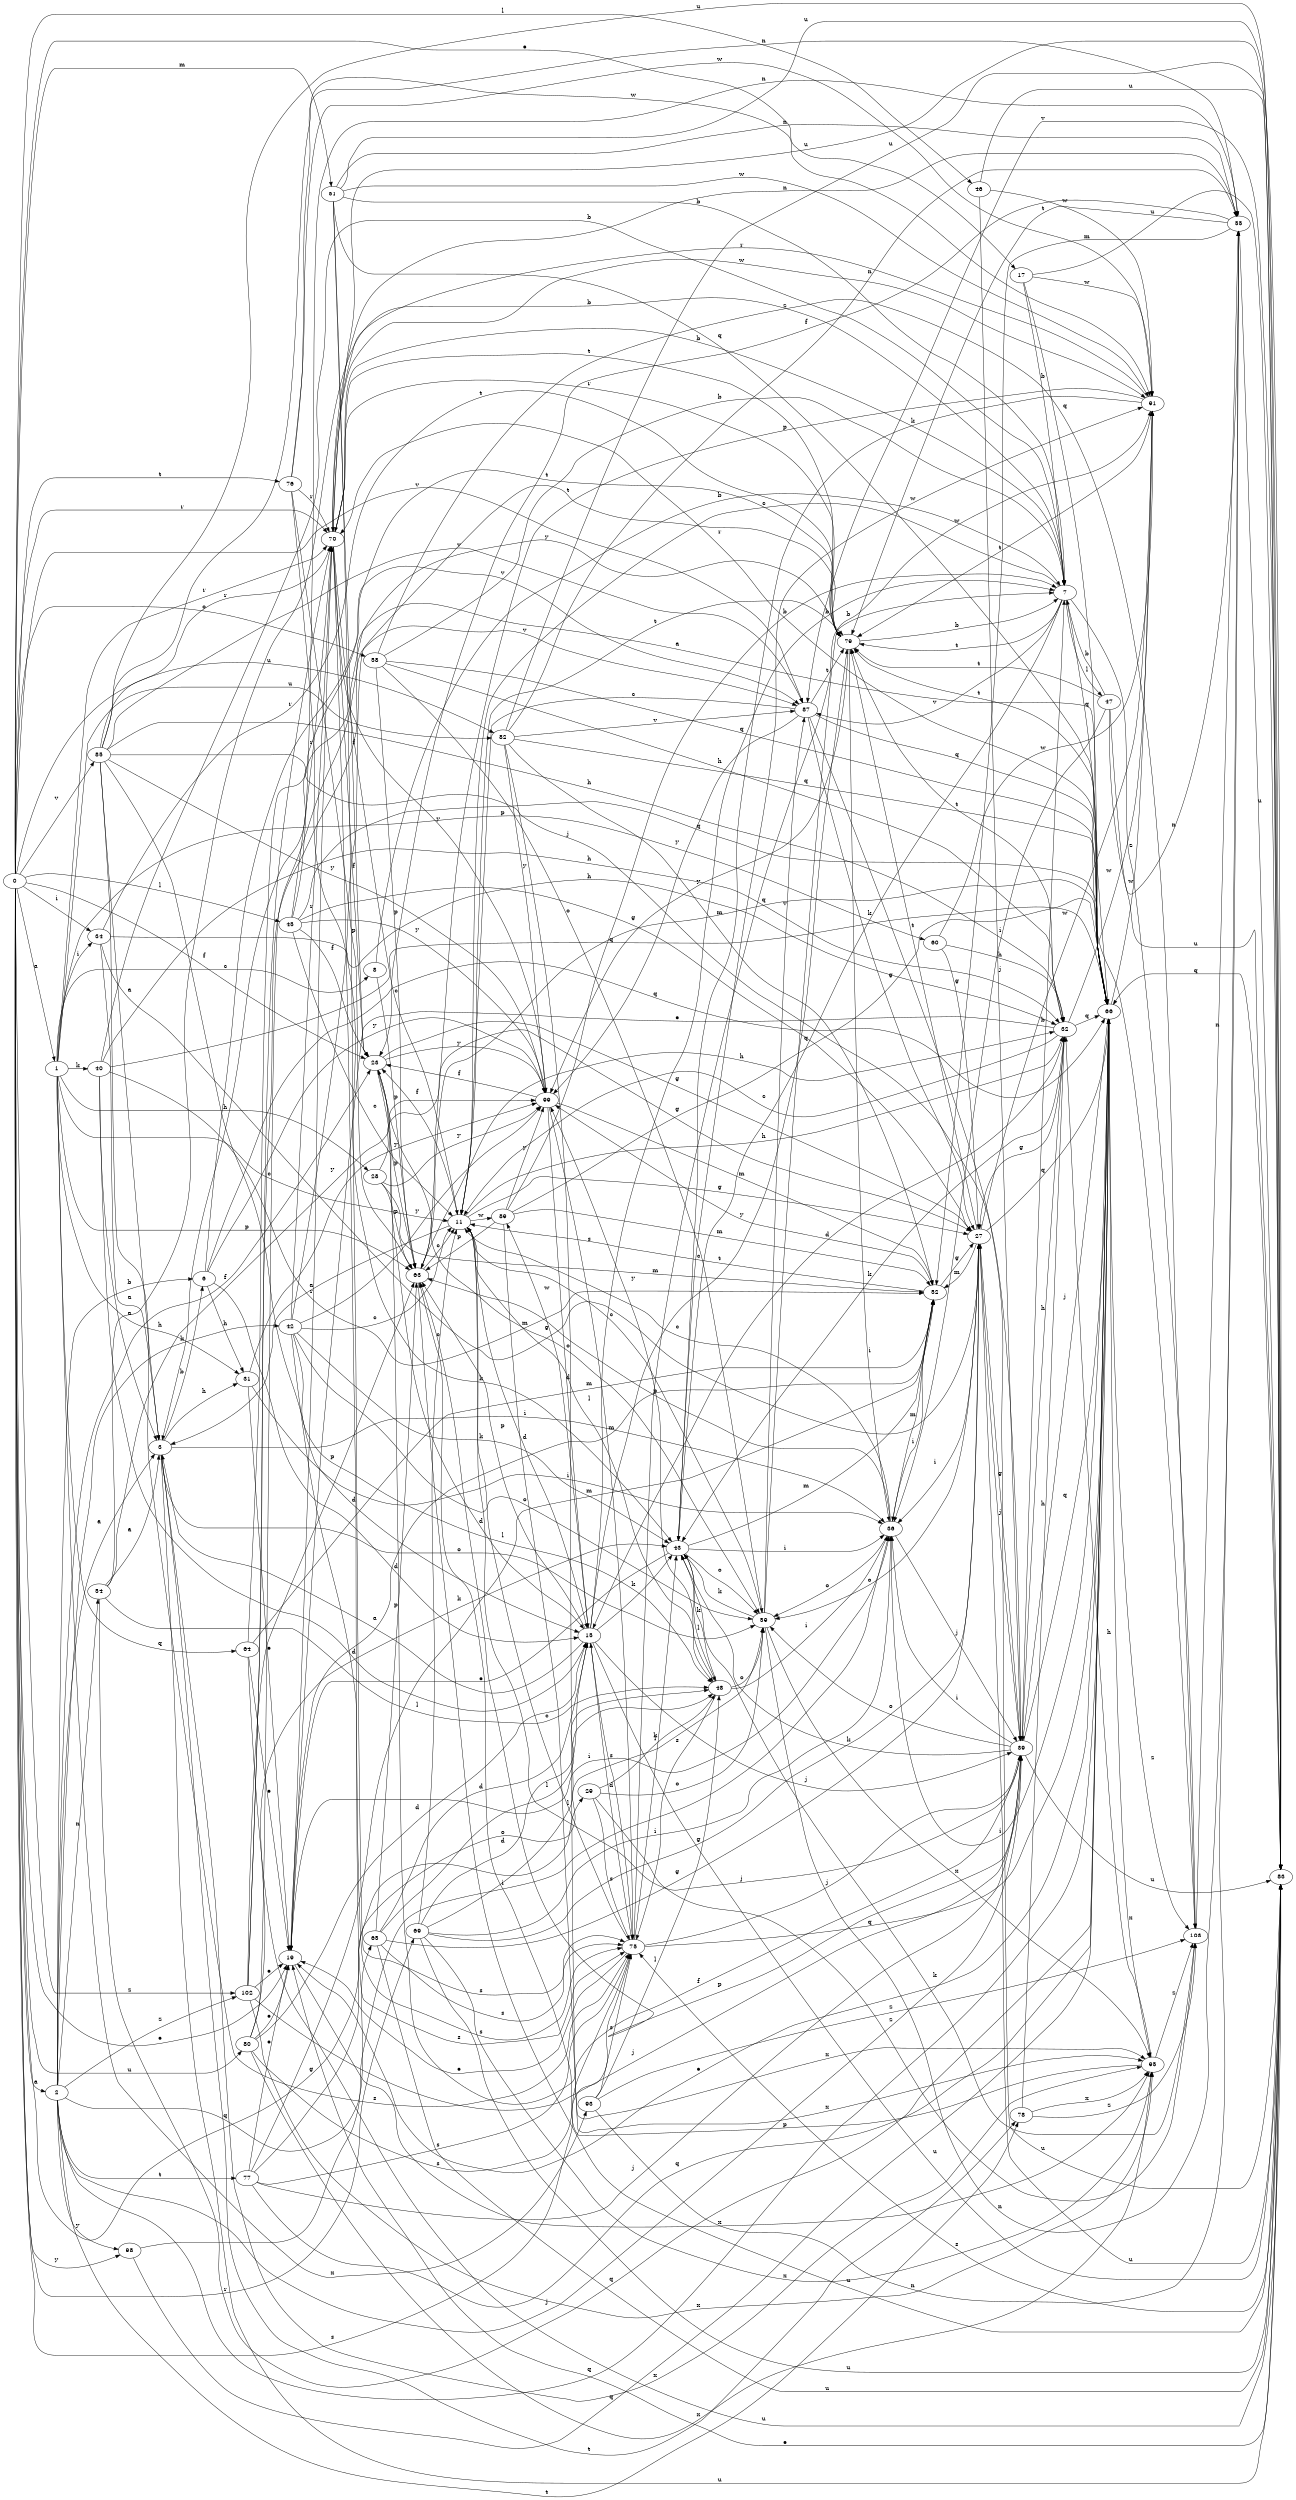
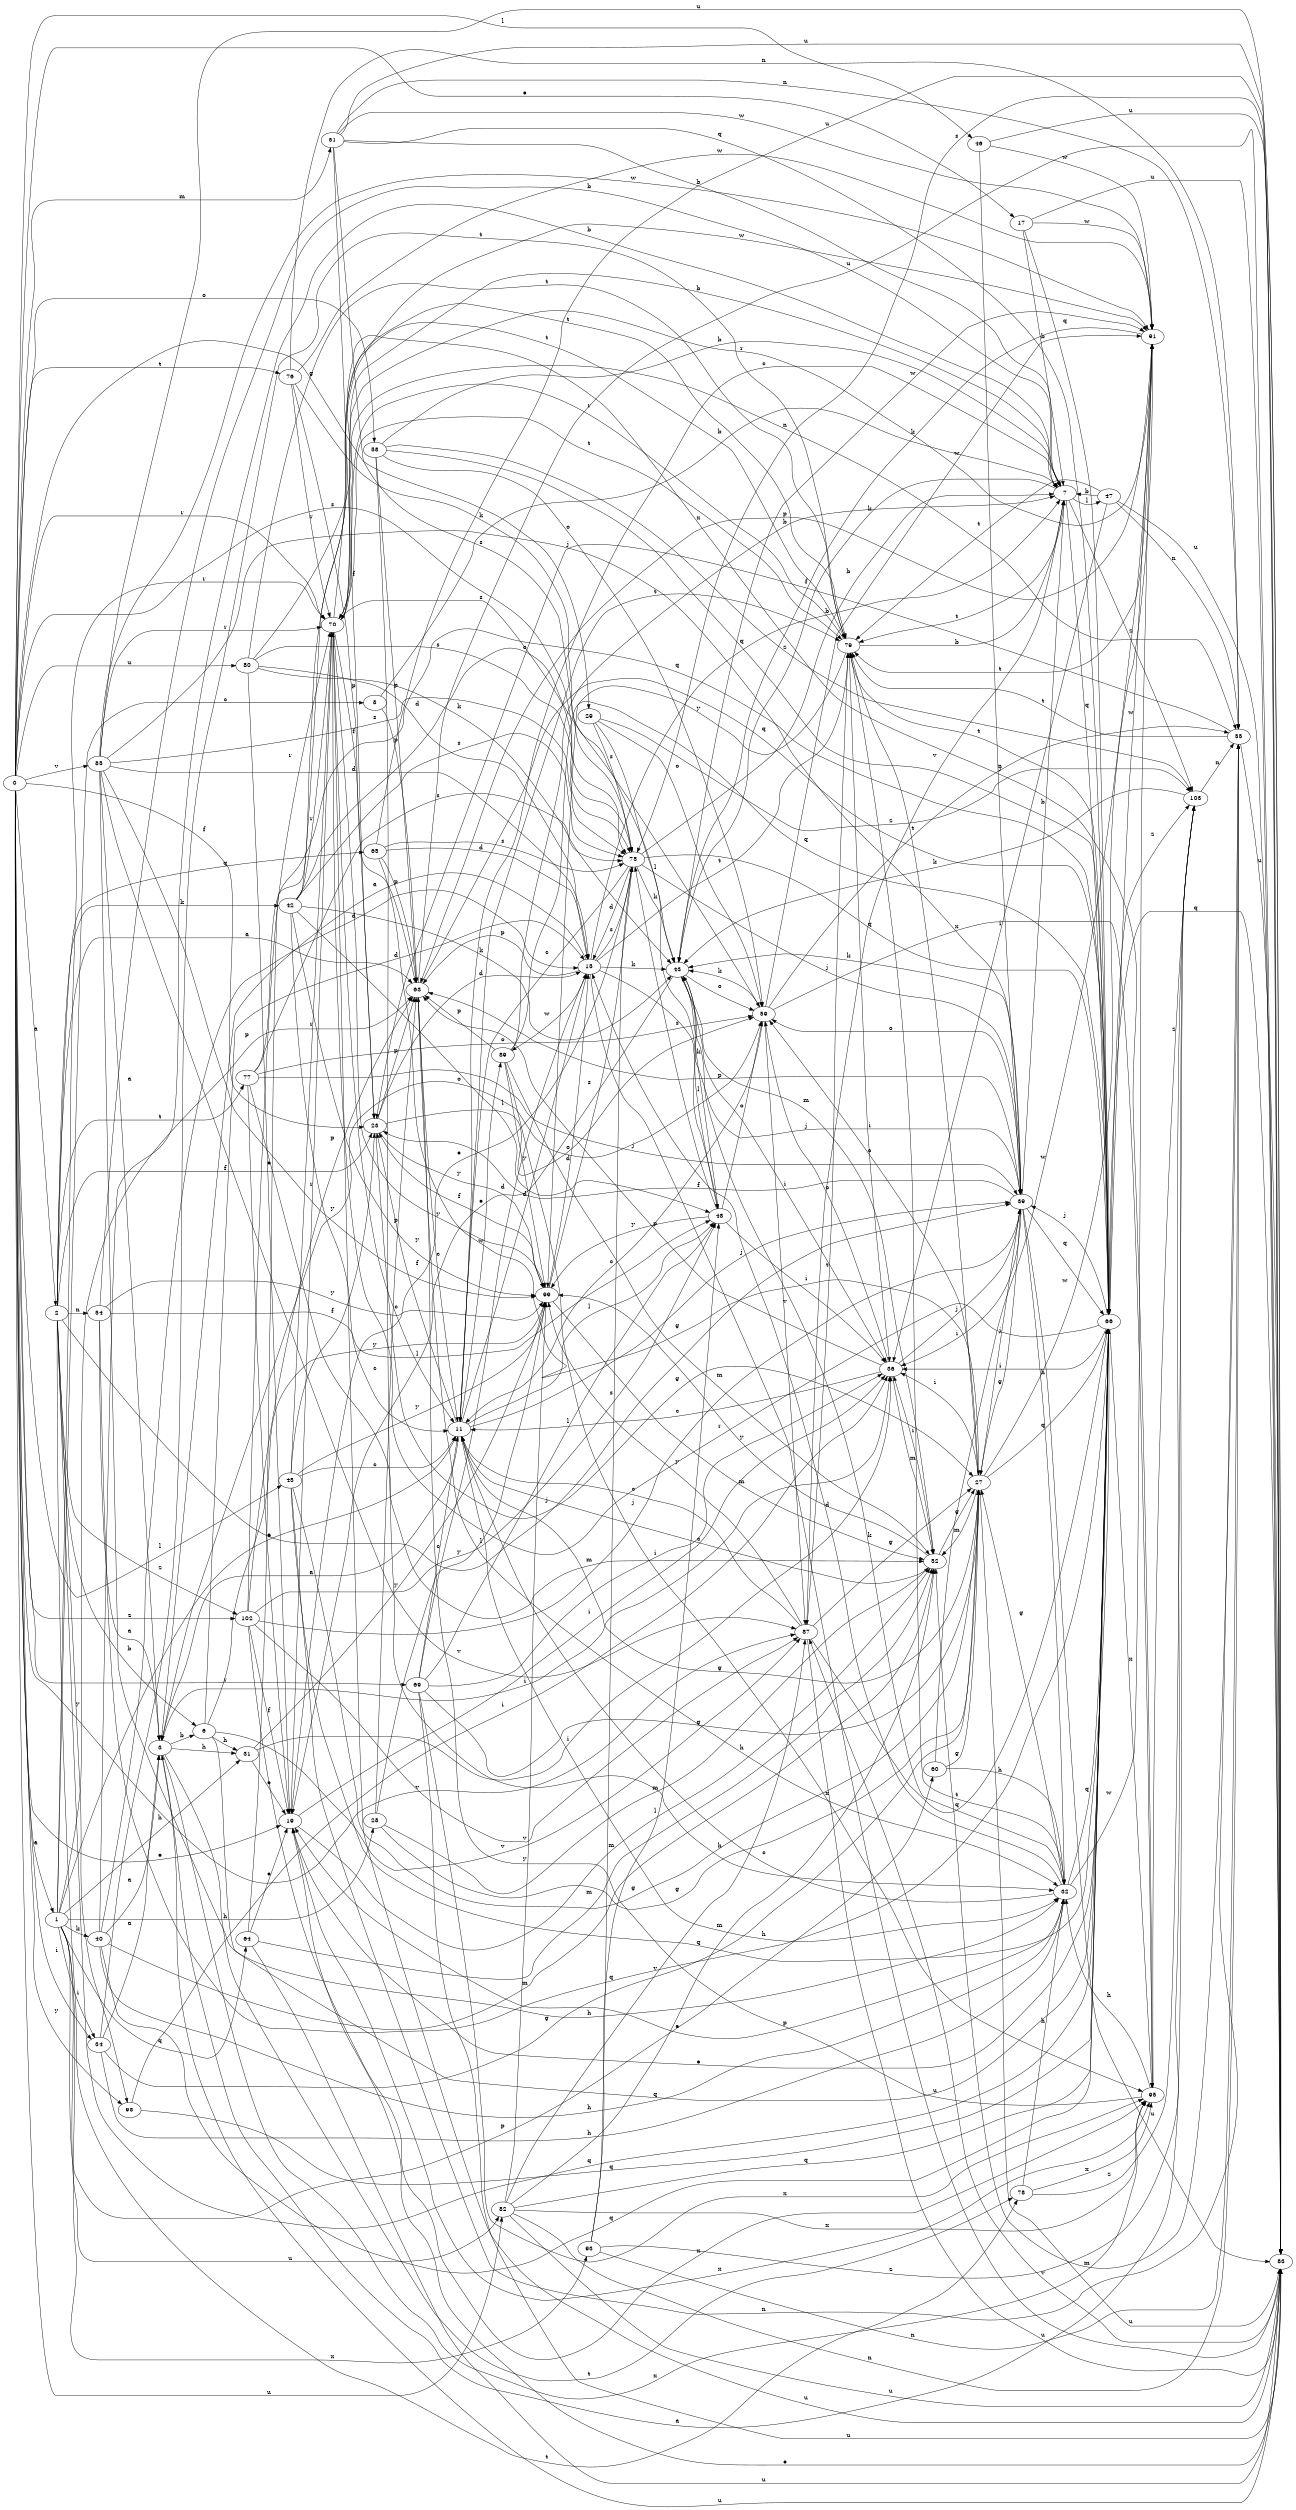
(547, 537) -> (547, 282)
(80, 1618) -> (83, 960)
(550, 1795) -> (558, 1470)
(269, 1971) -> (269, 1711)
